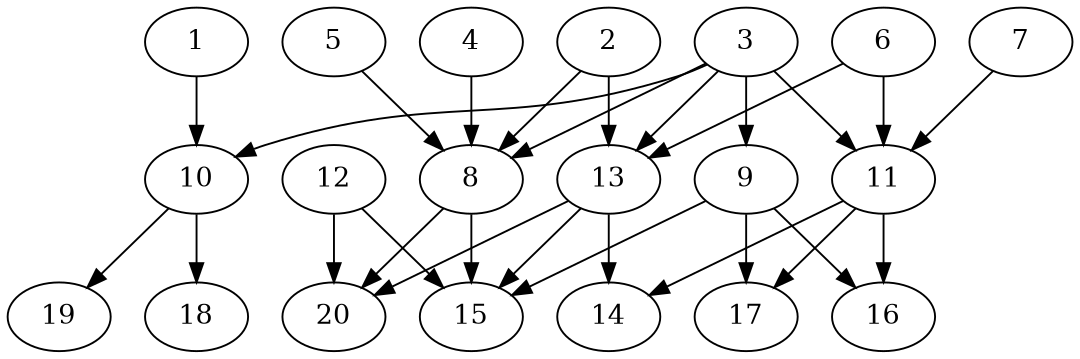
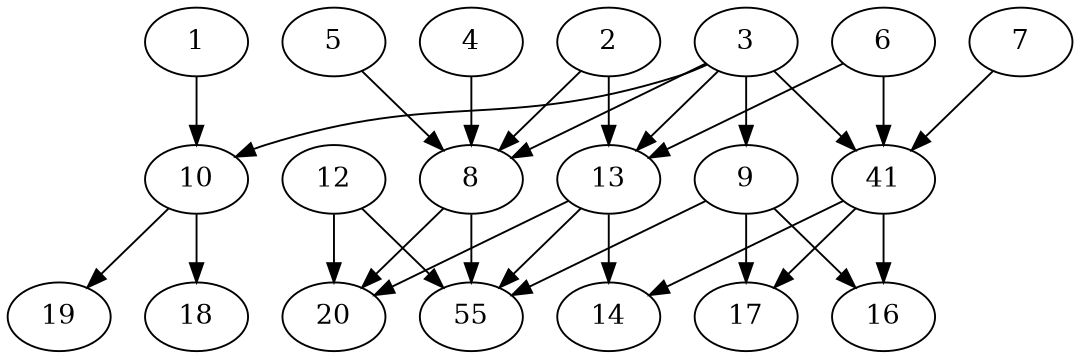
(884, 179) -> (884, 179)
(471, 317) -> (471, 317)
